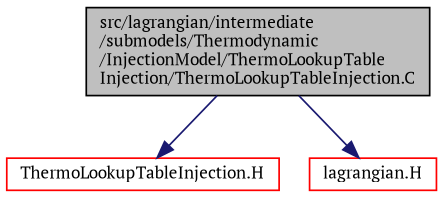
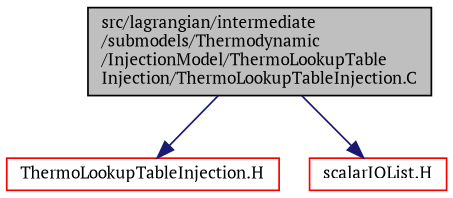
(373, 174) -> (378, 174)
